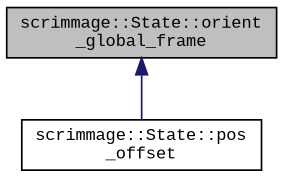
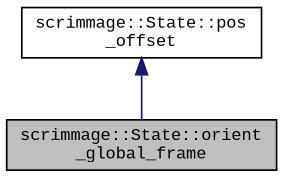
(142, 97) -> (142, 97)
